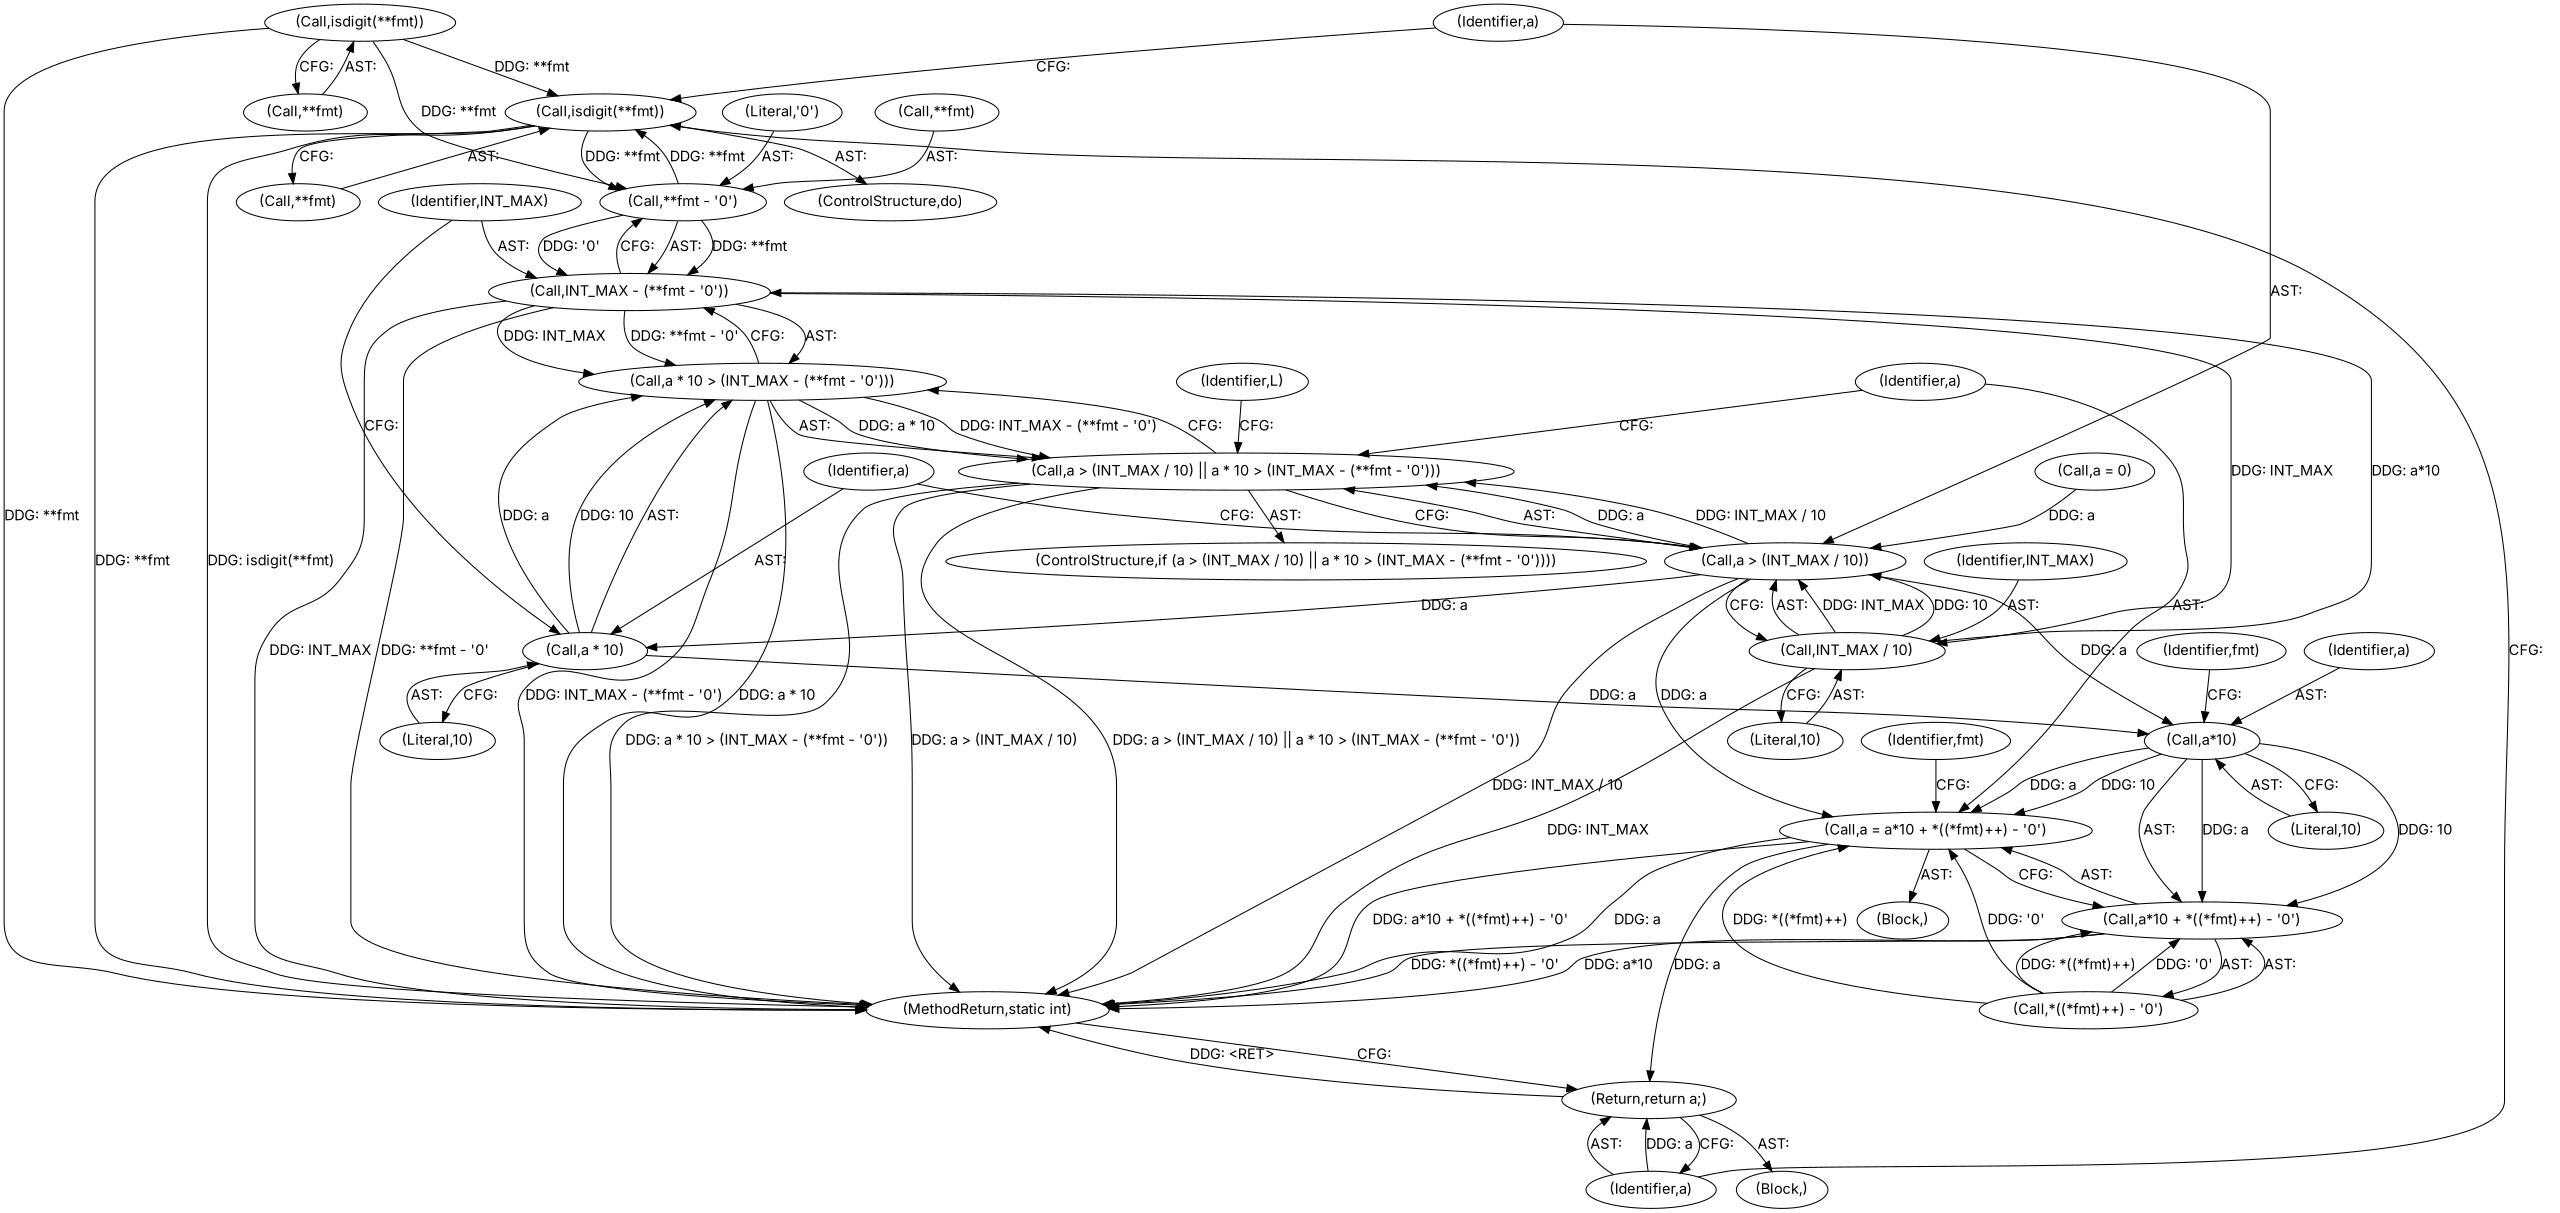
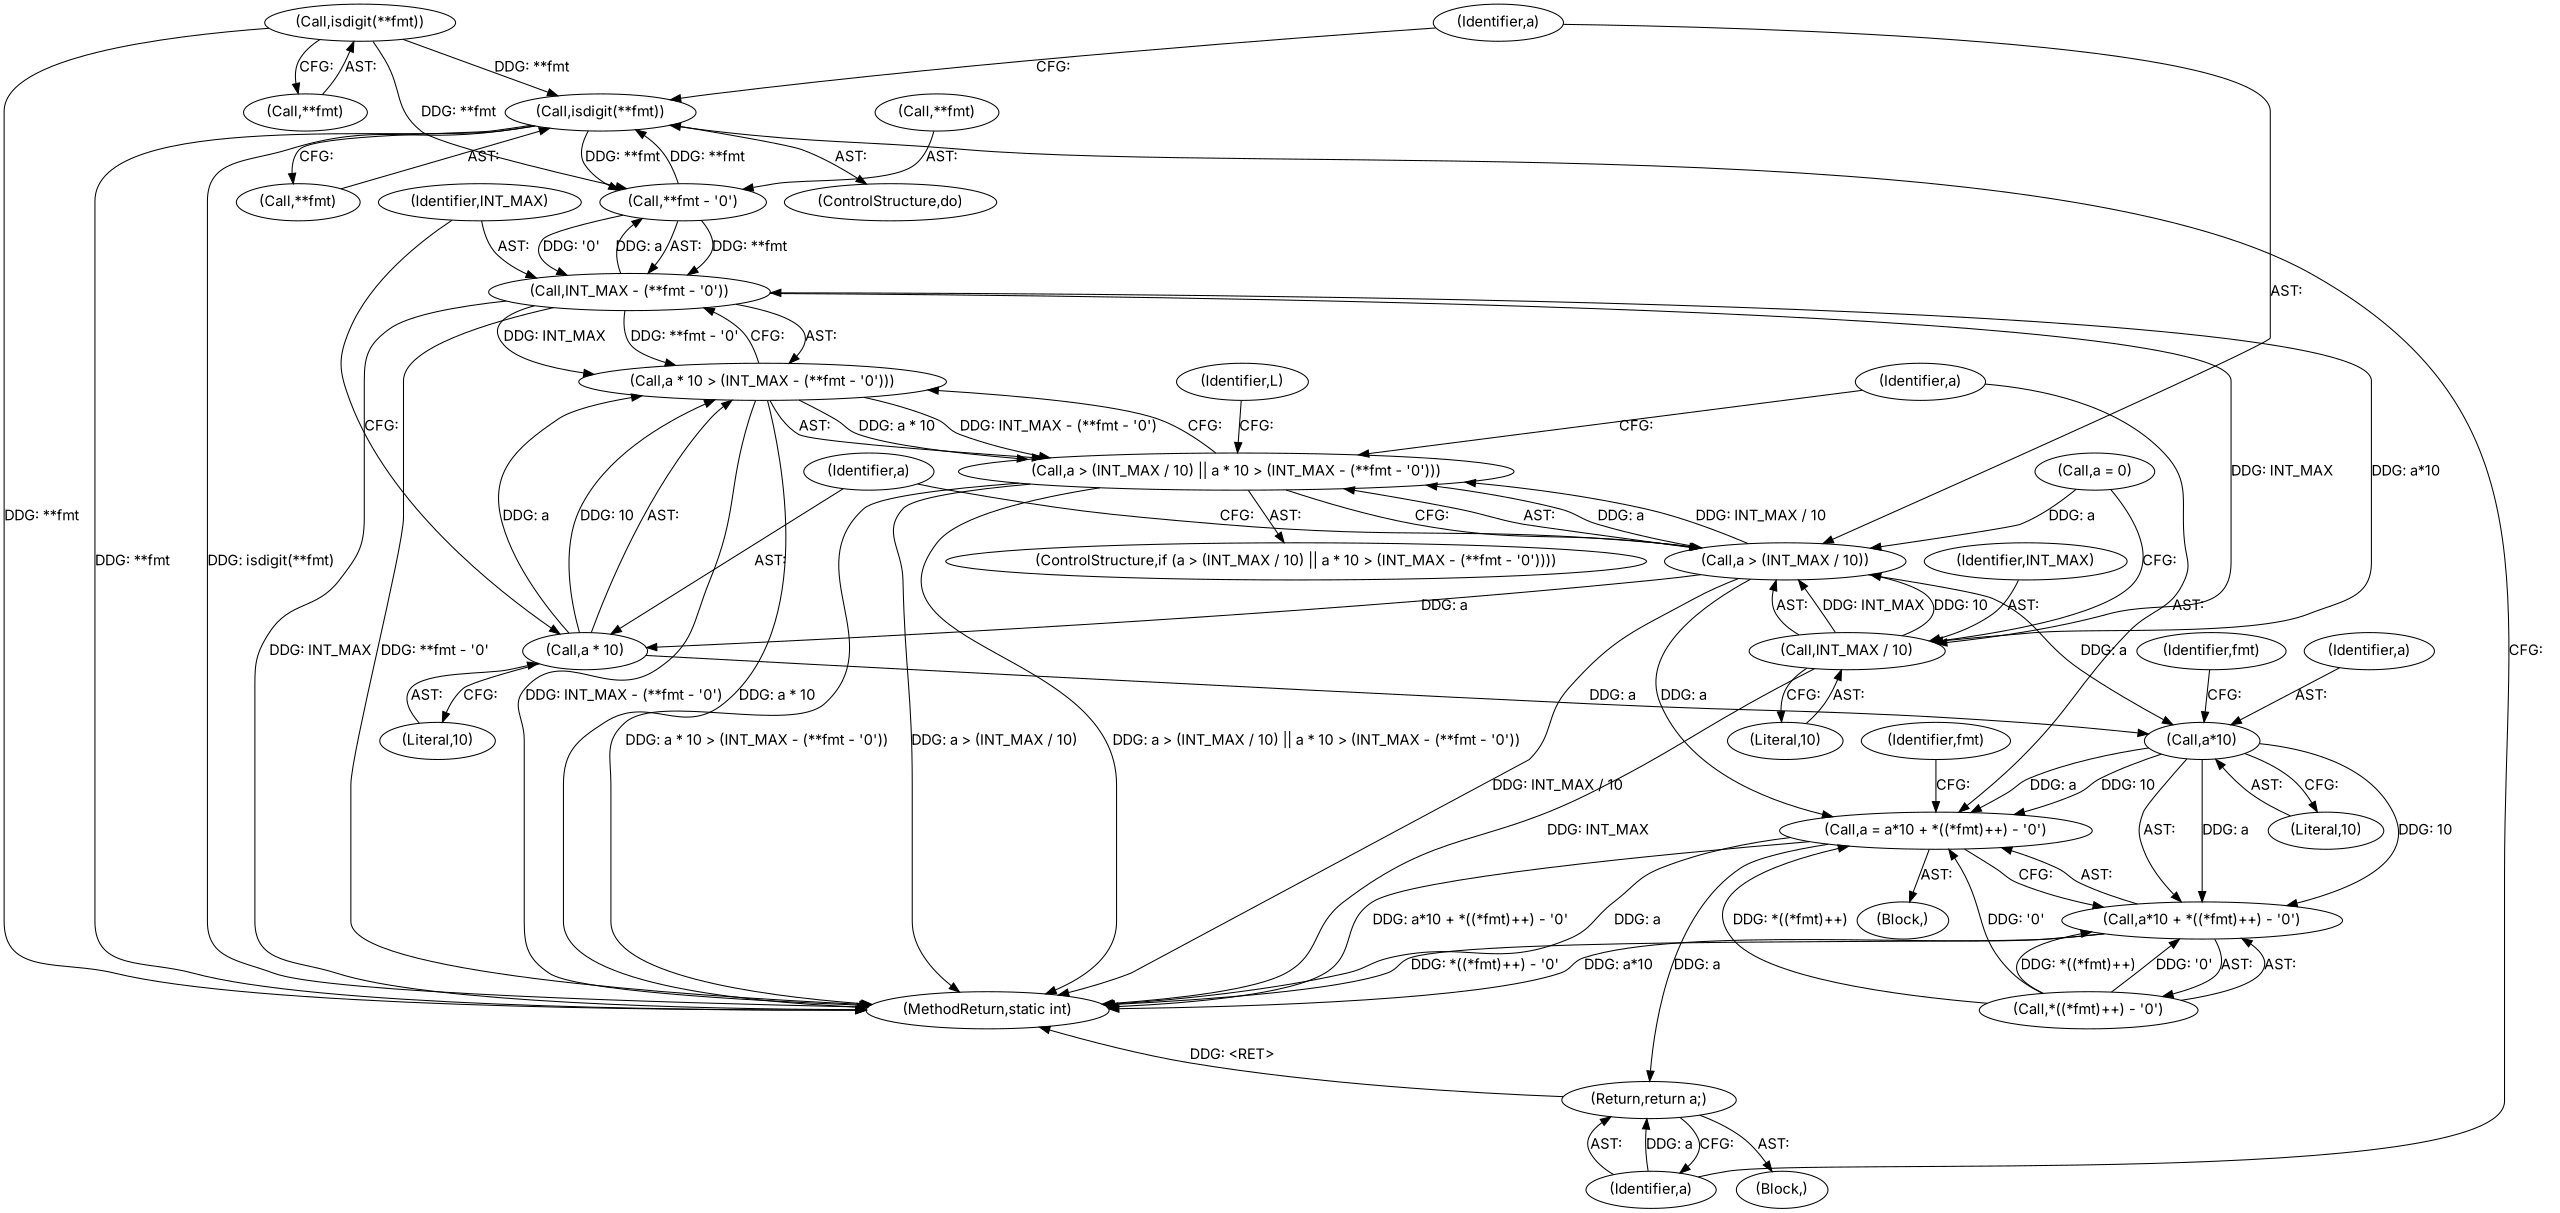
(782, 112) -> none
(639, 247) -> (639, 247)
(1727, 610) -> (2092, 608)
(1322, 1056) -> none
